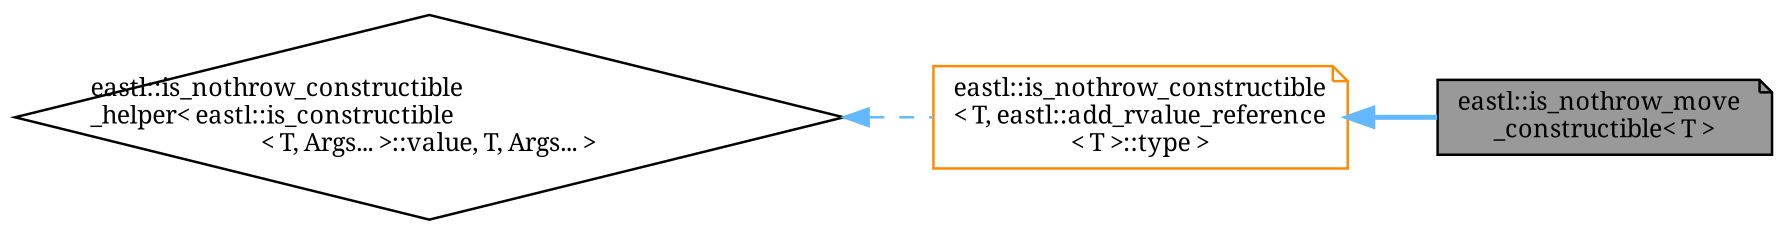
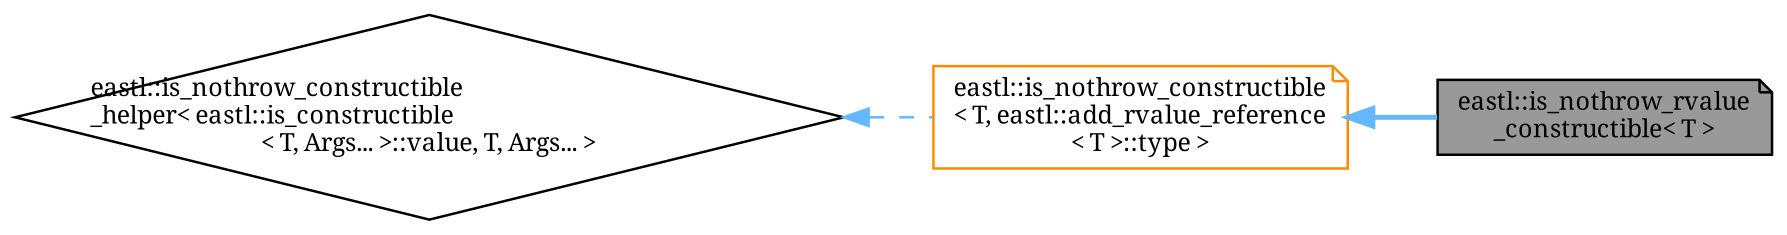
(1605, 117) -> (1605, 117)
